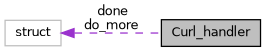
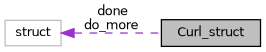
(211, 33) -> (211, 33)
